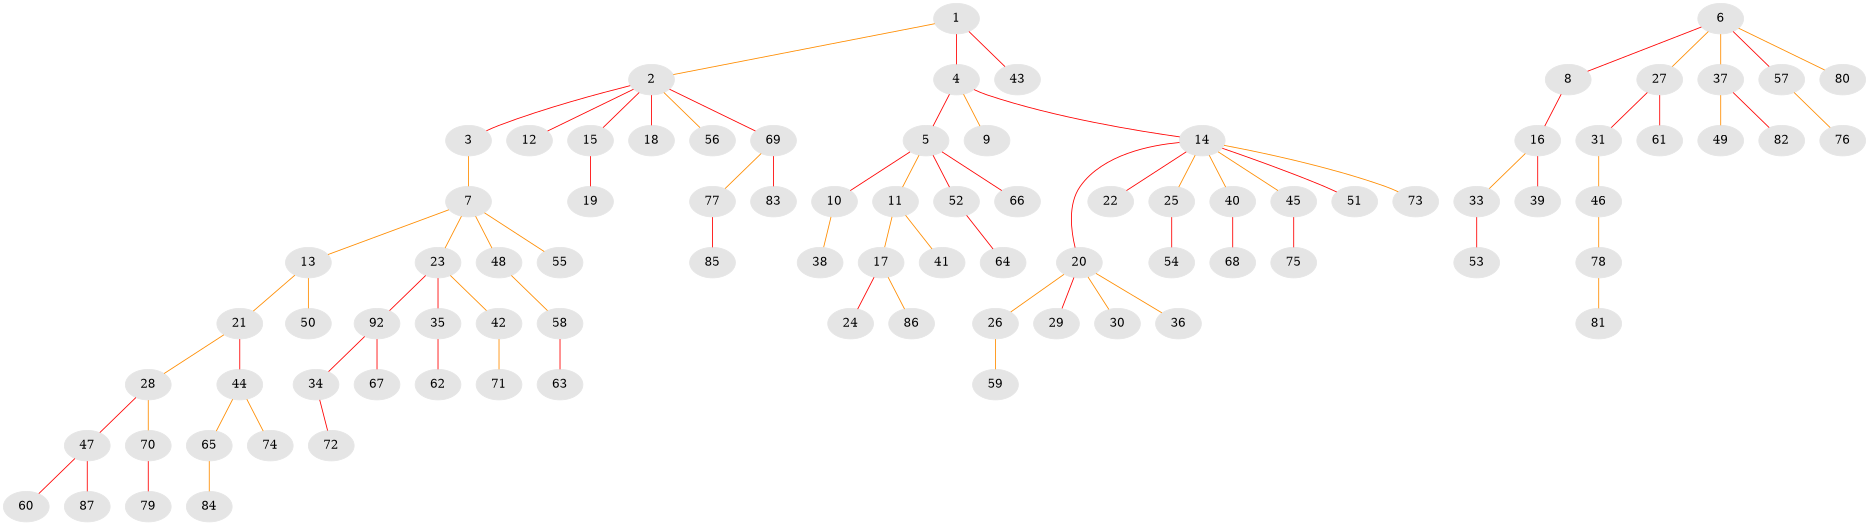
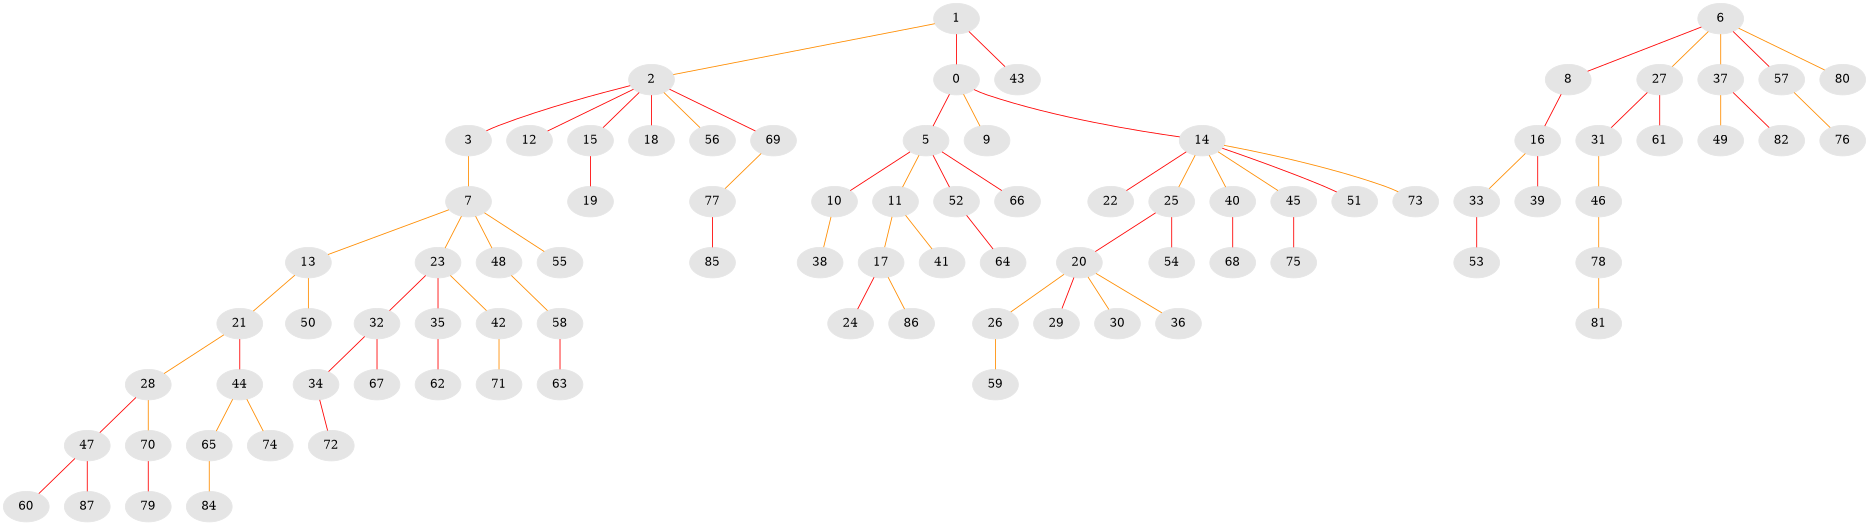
(957, 80) -> (957, 80)
(1097, 169) -> (1125, 232)
(774, 202) -> none
(377, 324) -> (377, 324)
